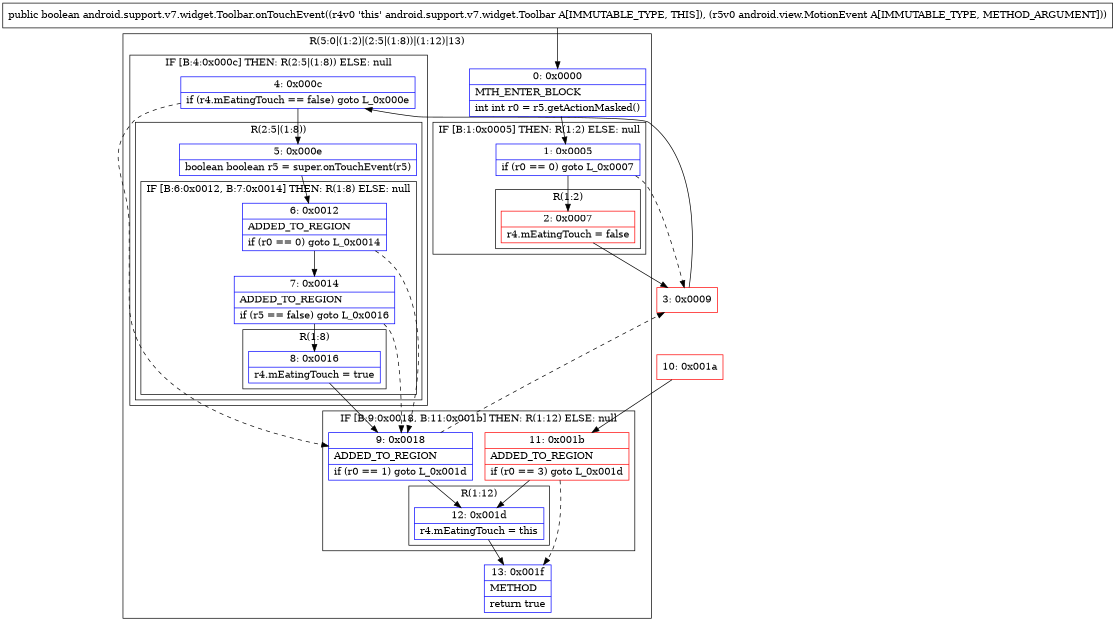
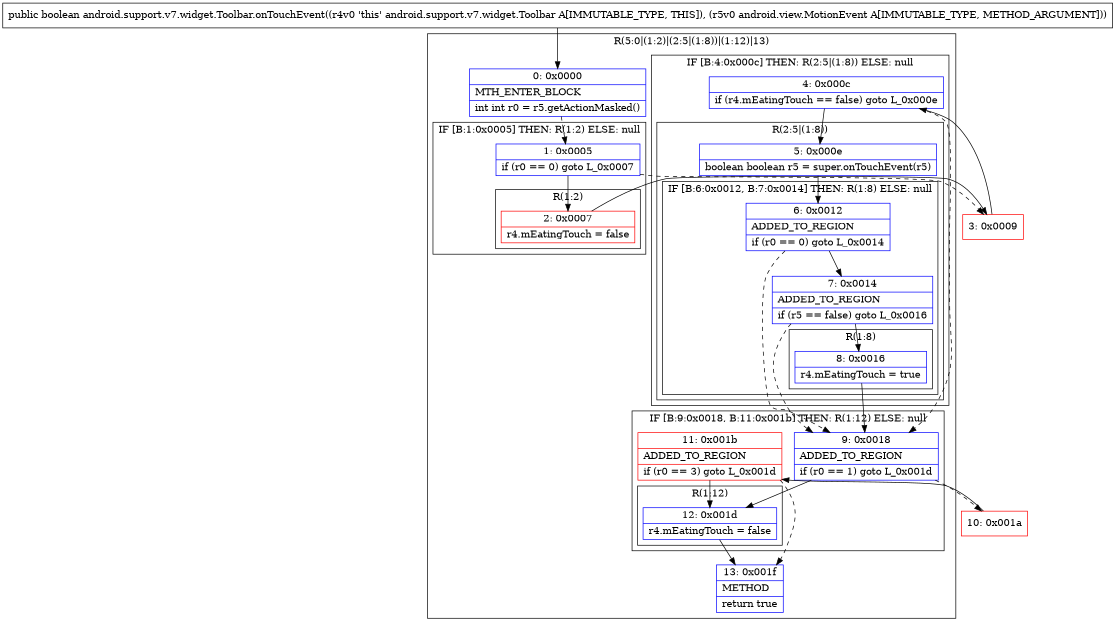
(563, 127) -> (563, 127)
(549, 373) -> (957, 492)
(479, 531) -> (710, 531)
